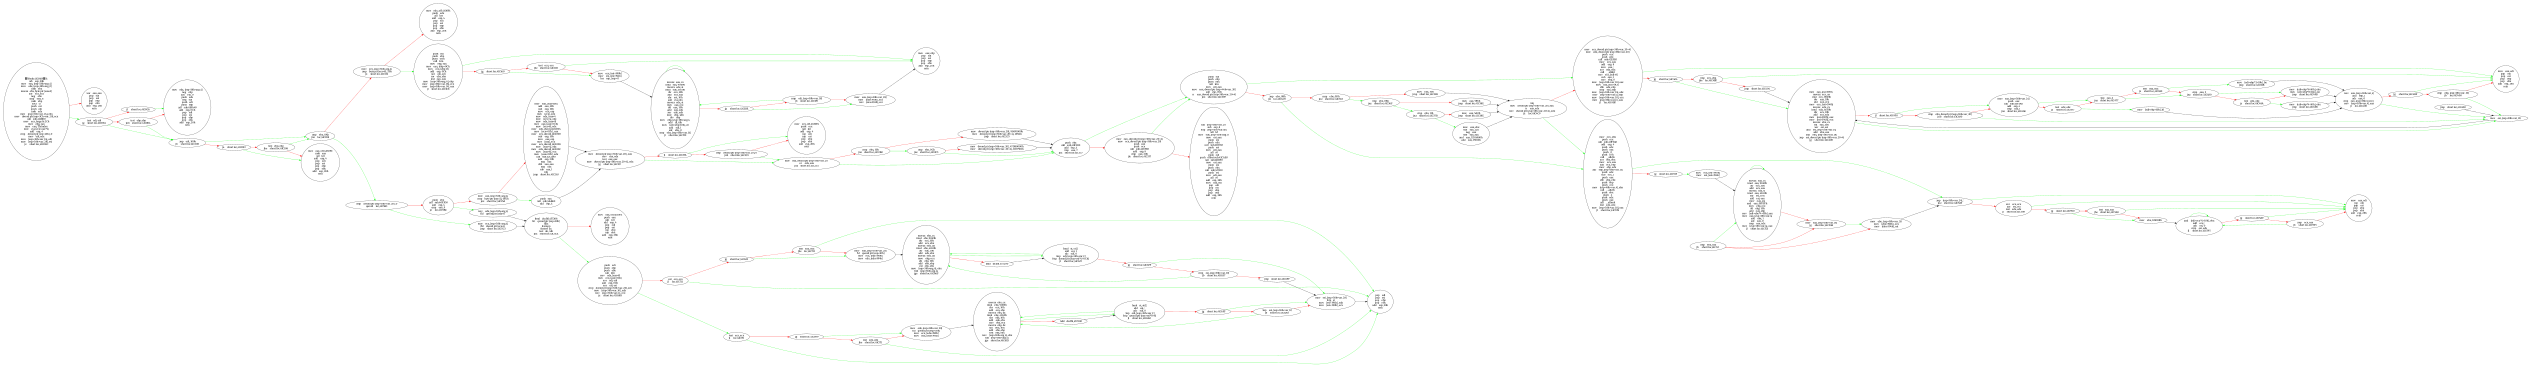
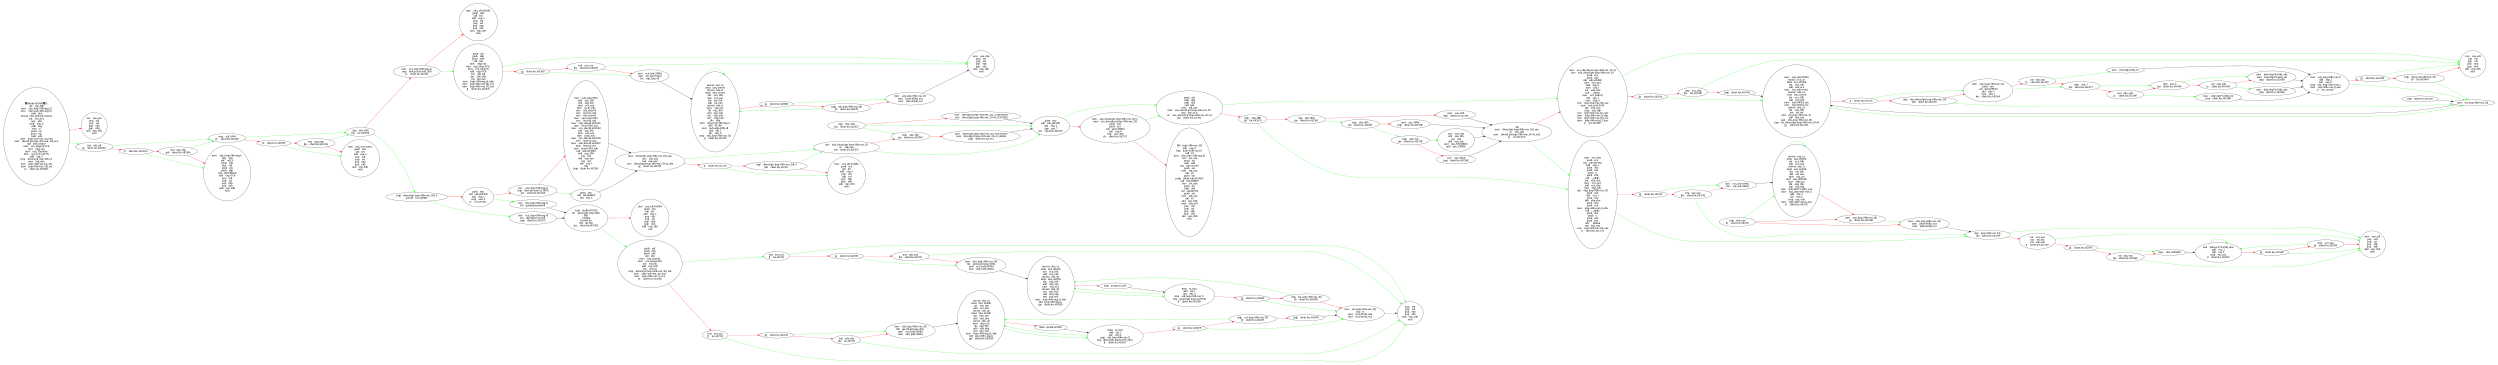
(115, 122) -> (155, 151)
(898, 151) -> (878, 131)
none -> (1693, 194)
